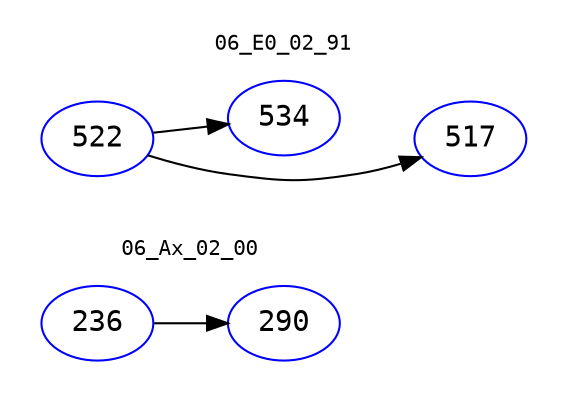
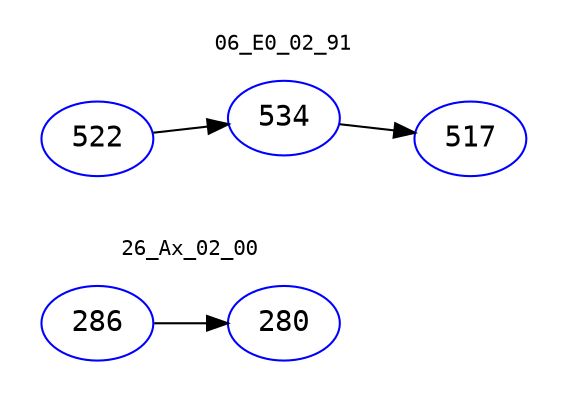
(274, 179) -> (367, 127)
(191, 250) -> (191, 250)
(97, 323) -> (97, 323)
(284, 323) -> (284, 323)
